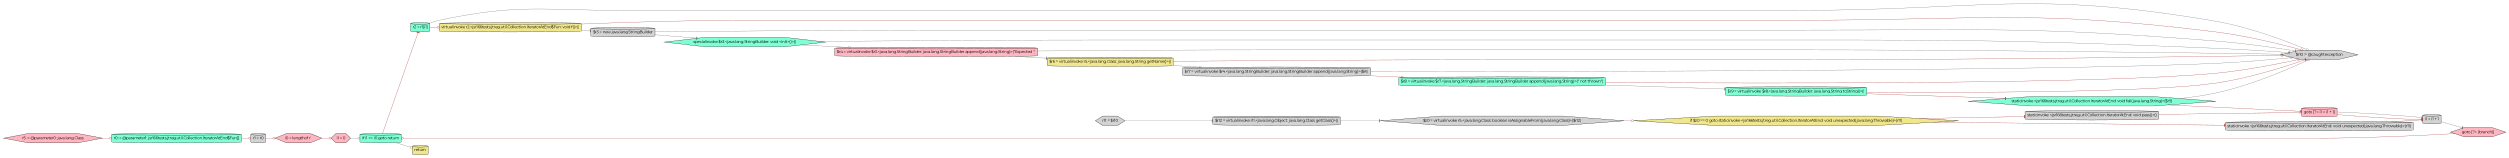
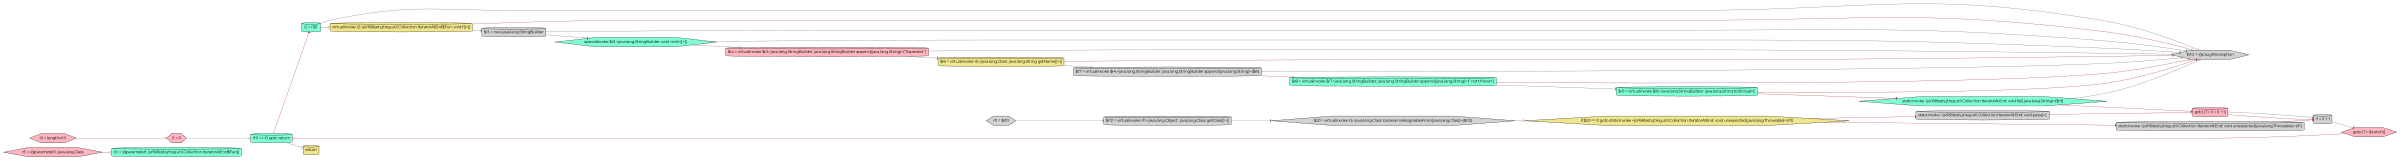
(258, 138) -> none
